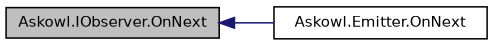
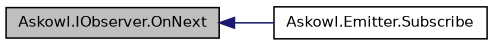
(381, 23) -> (381, 23)
